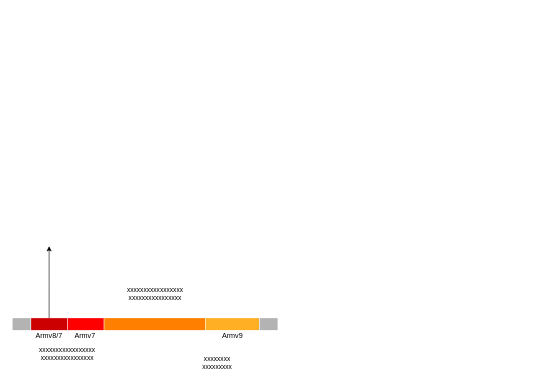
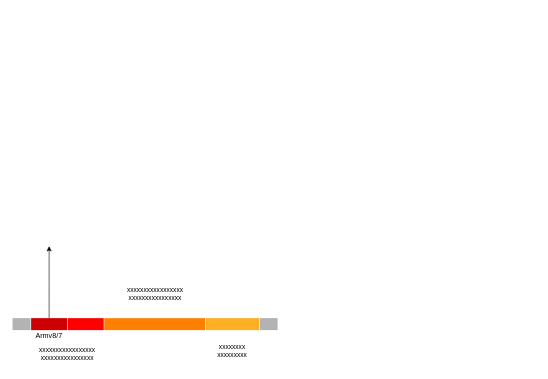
(85, 336) -> none
(232, 336) -> none
(217, 363) -> (232, 351)
